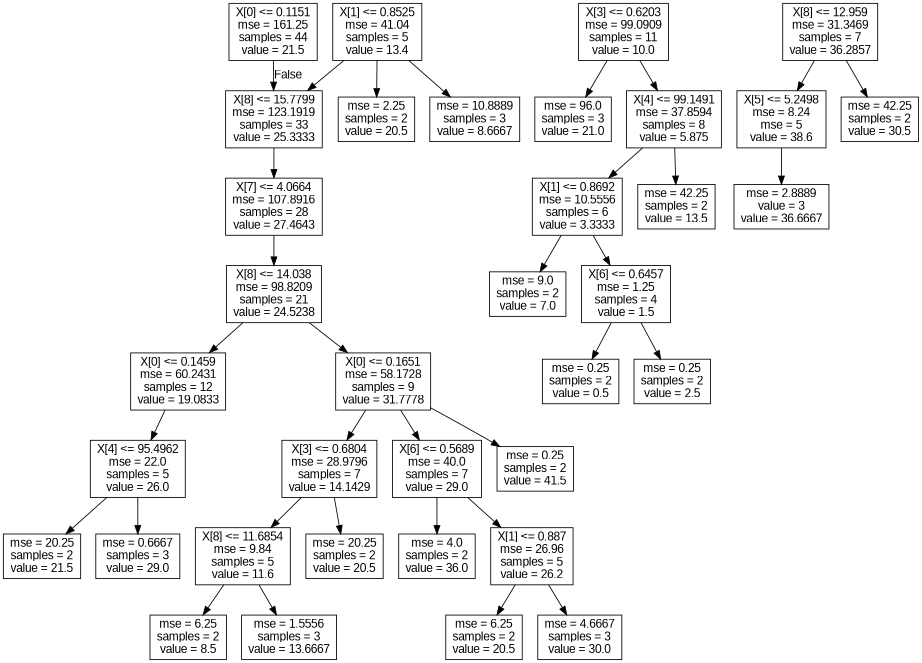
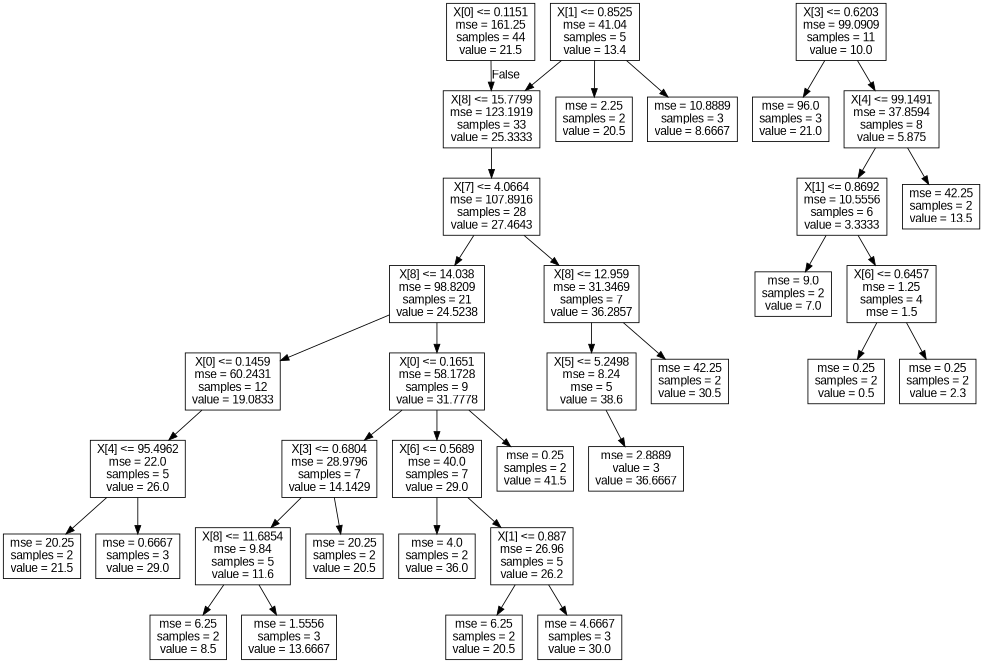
none -> (538, 248)
(626, 294) -> (892, 294)
(672, 381) -> (938, 381)
